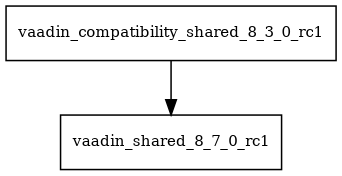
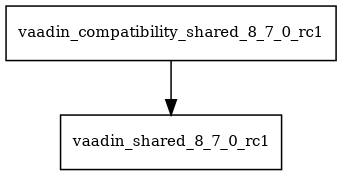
(171, 33) -> (171, 33)
